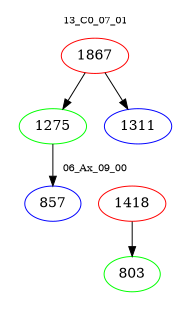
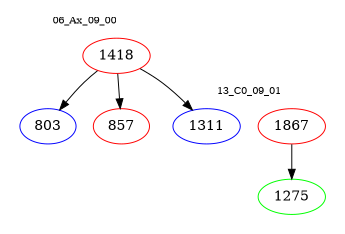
(95, 21) -> (249, 92)
(114, 87) -> (172, 90)
(53, 166) -> (119, 86)
(53, 204) -> (121, 126)
(132, 274) -> (48, 126)
